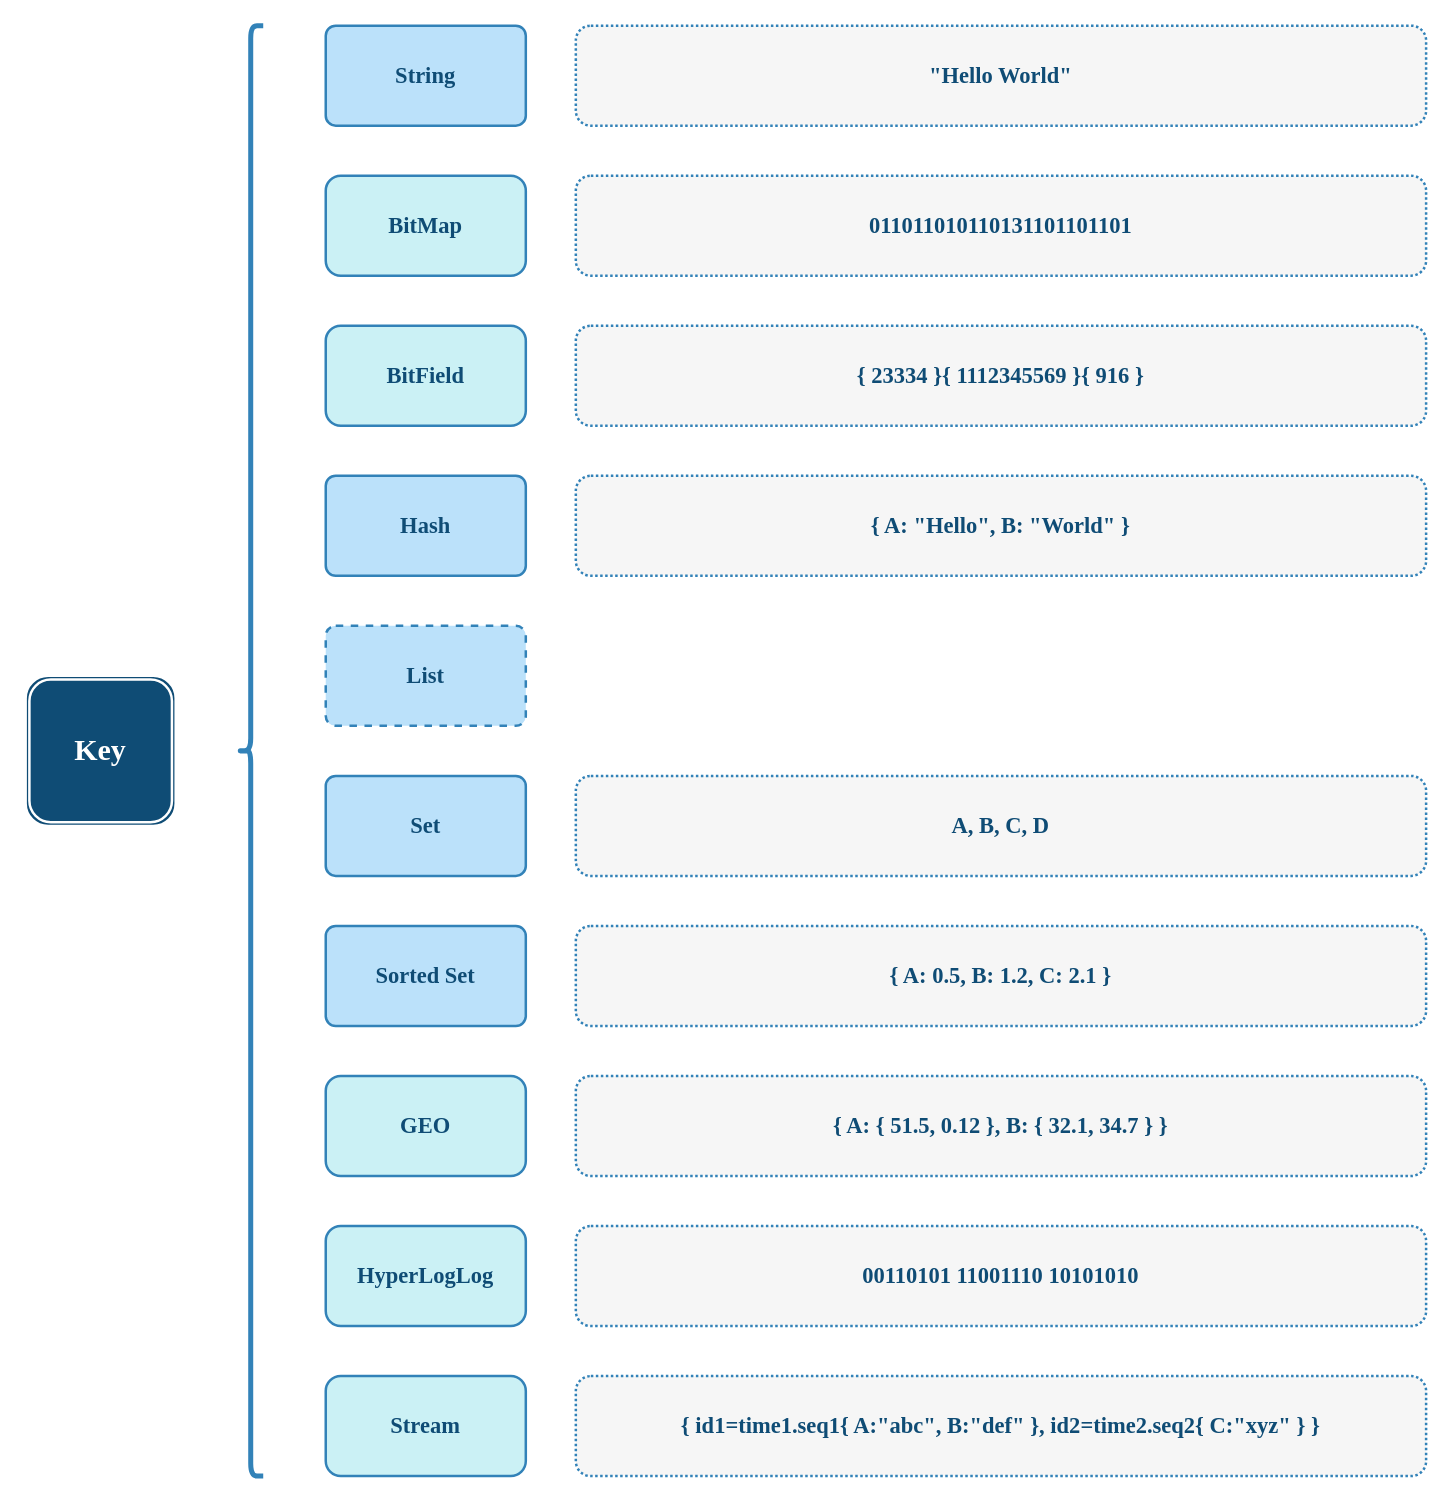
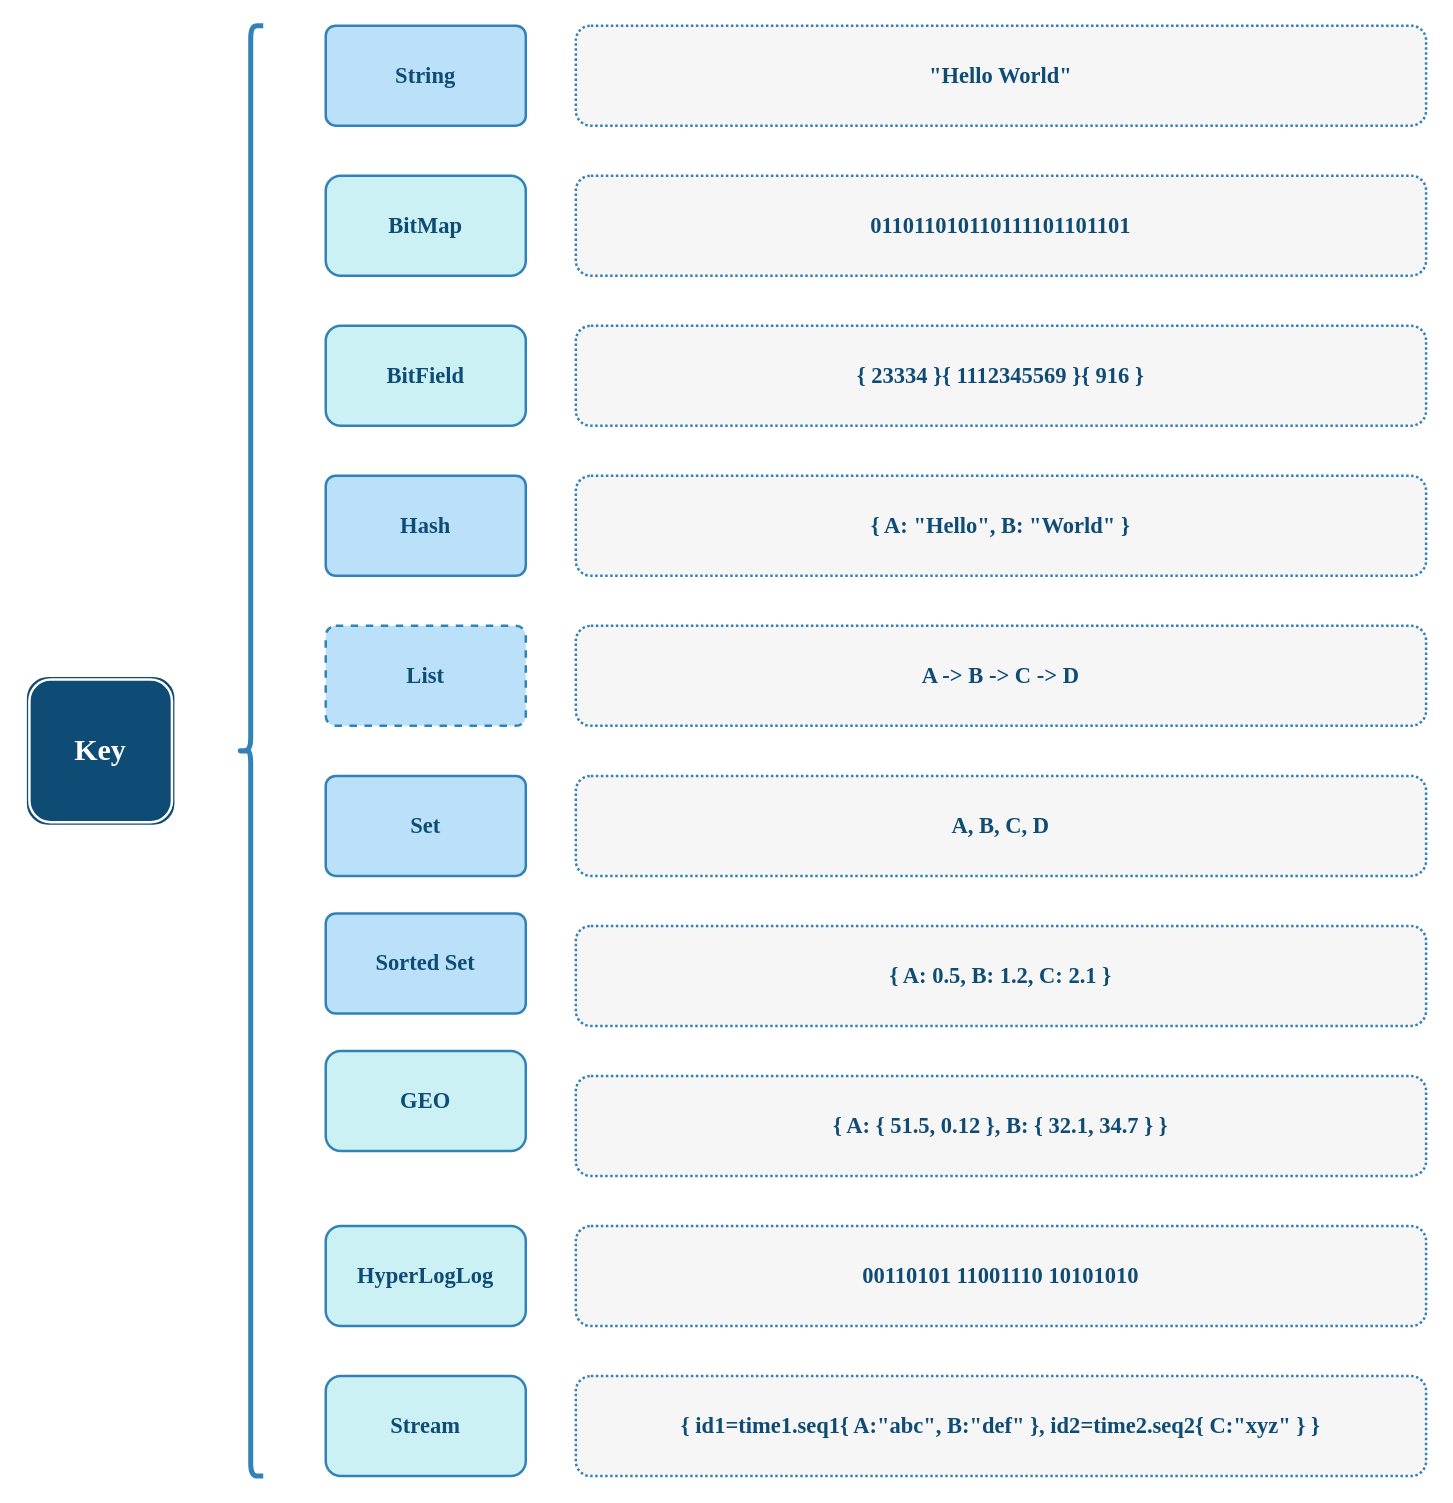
(1001, 226) -> (1001, 226)
none -> (1001, 676)
(426, 976) -> (426, 963)
(426, 1126) -> (426, 1101)
